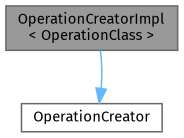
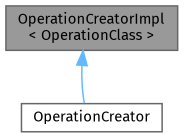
(102, 69) -> (82, 84)
